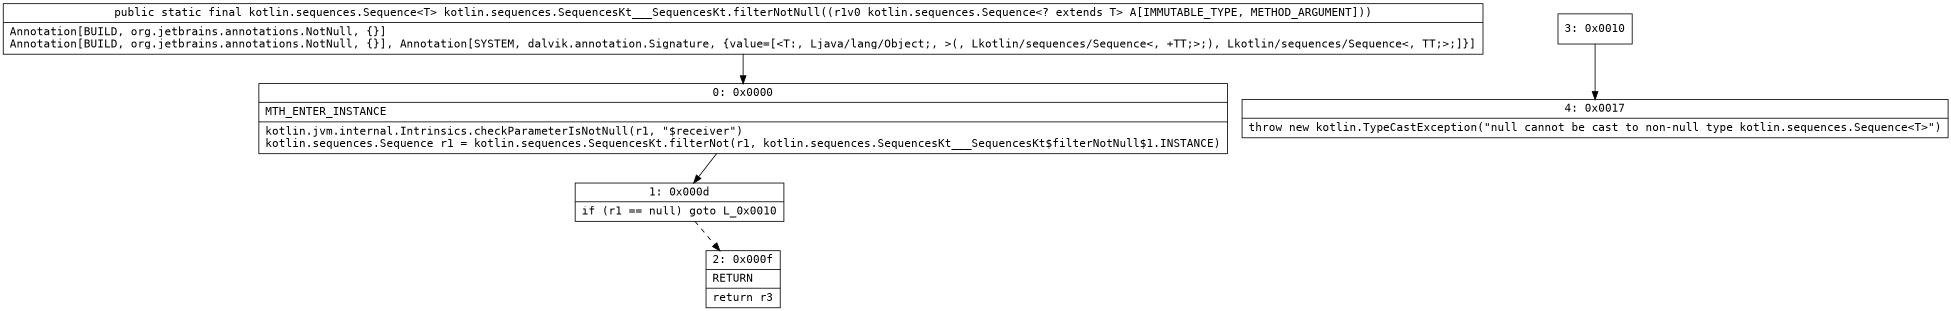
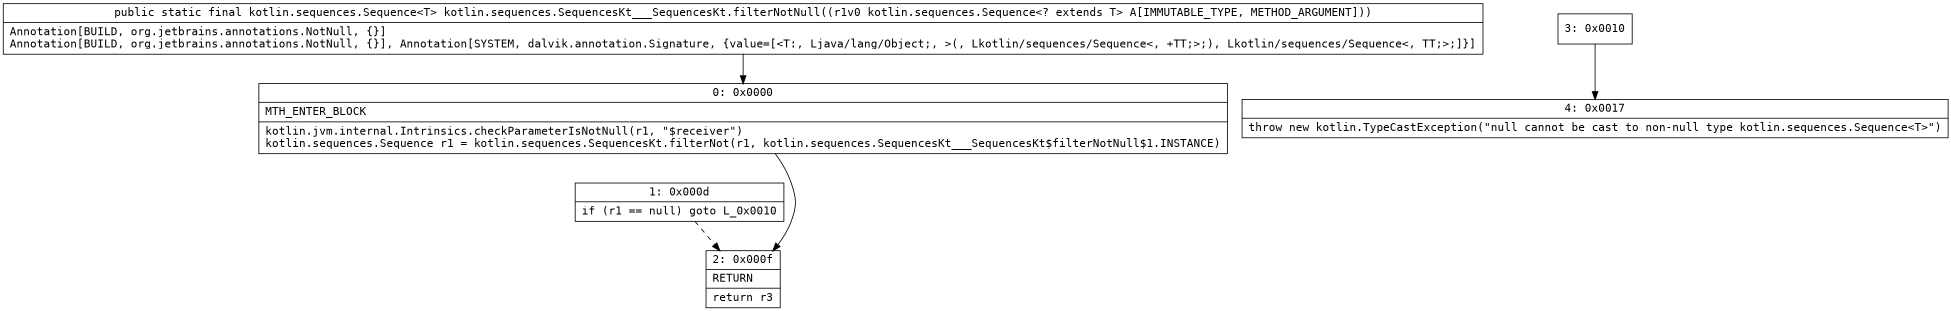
(326, 112) -> (316, 112)
(708, 165) -> (795, 199)
